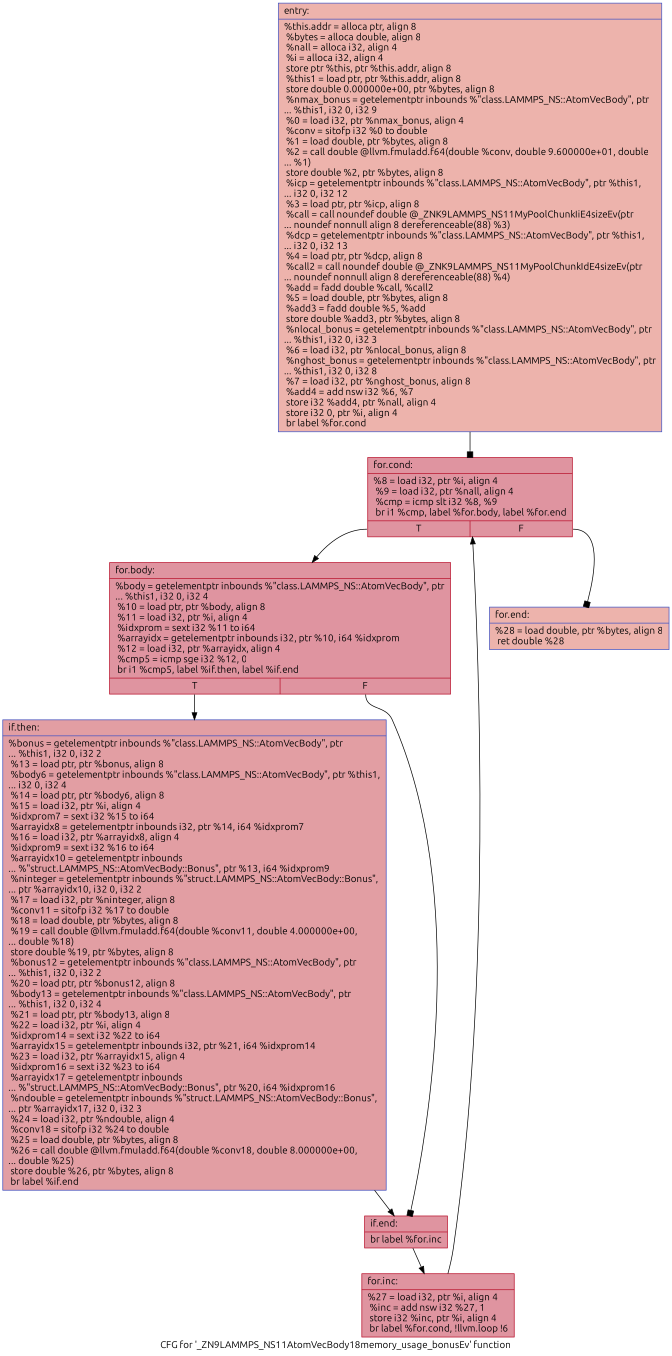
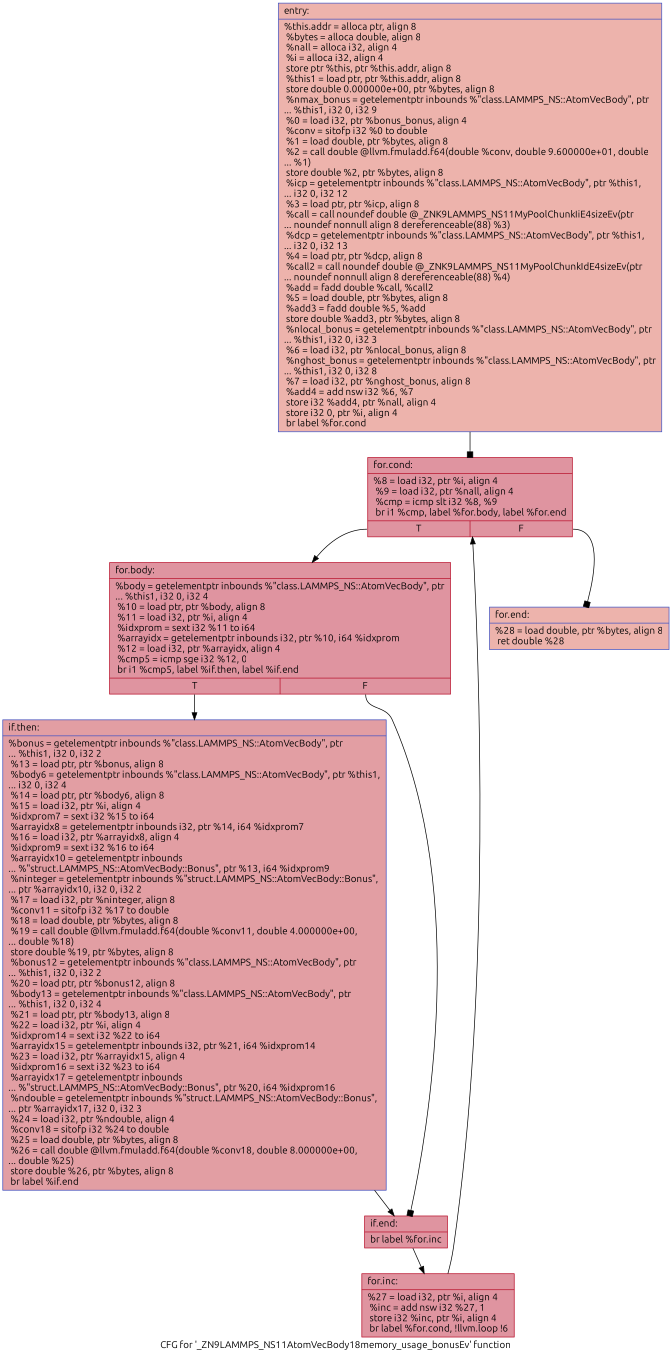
(374, 121) -> (376, 121)
